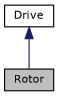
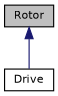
(29, 54) -> (29, 54)
